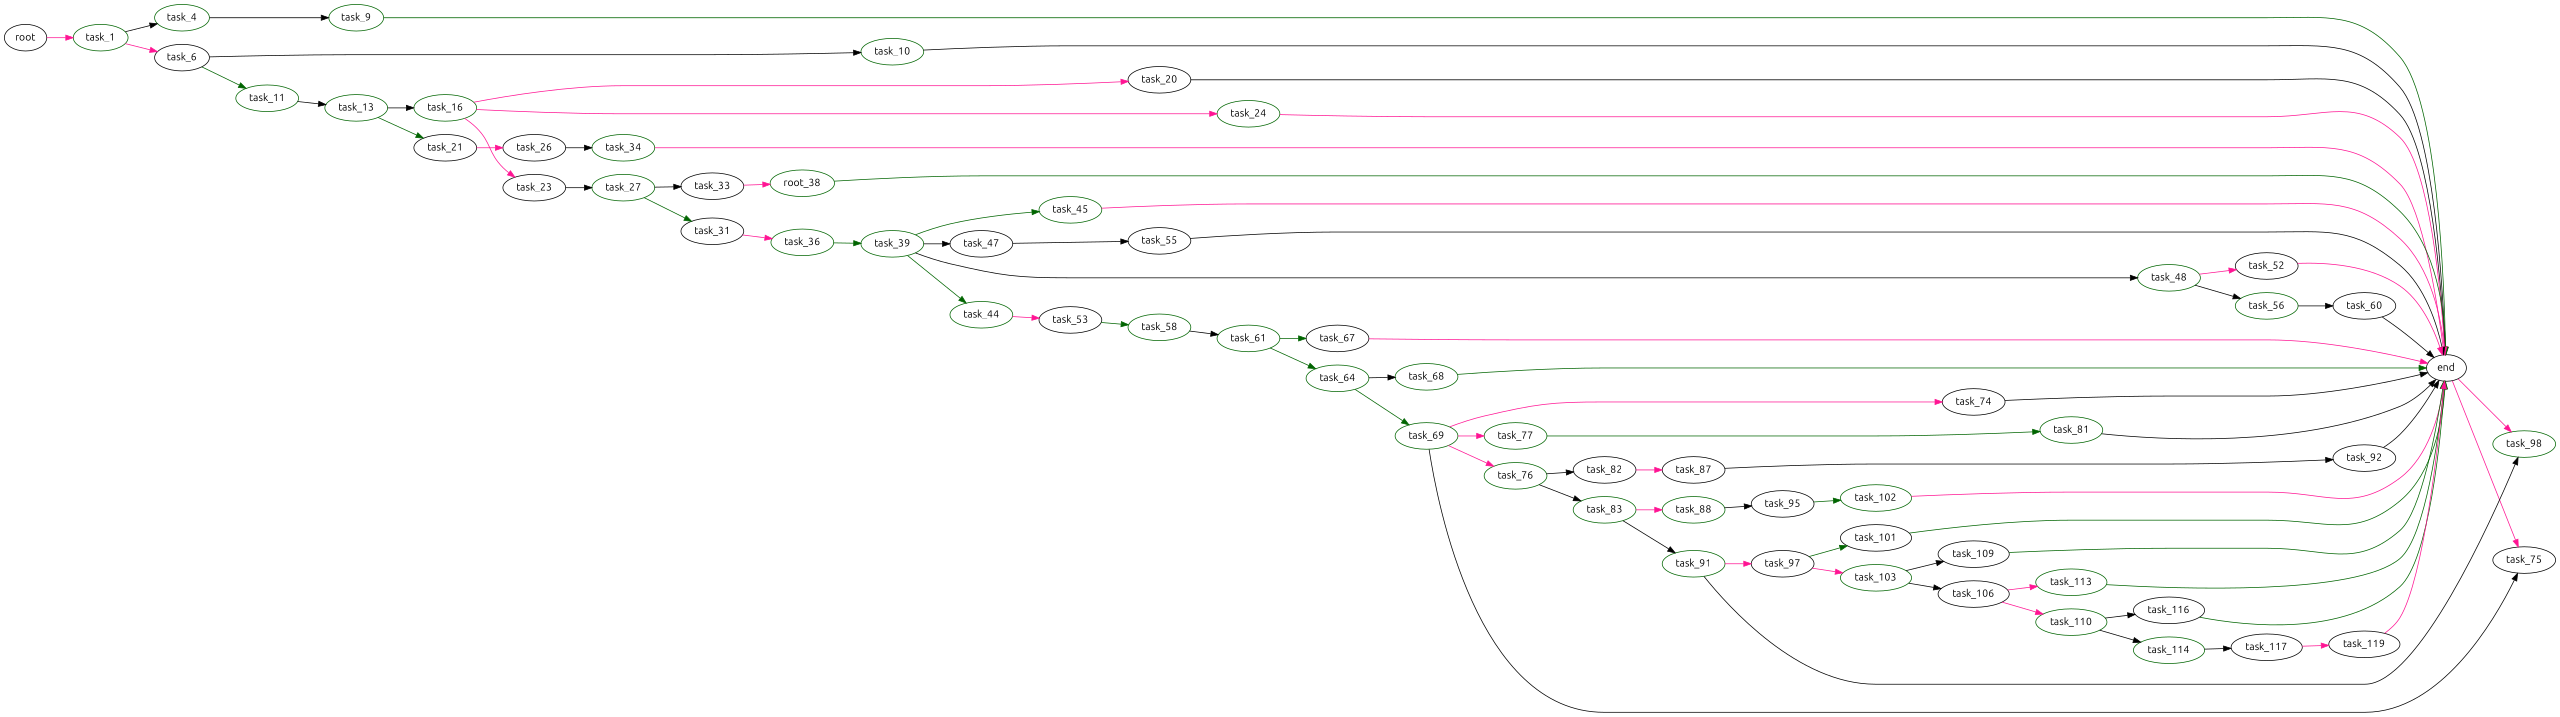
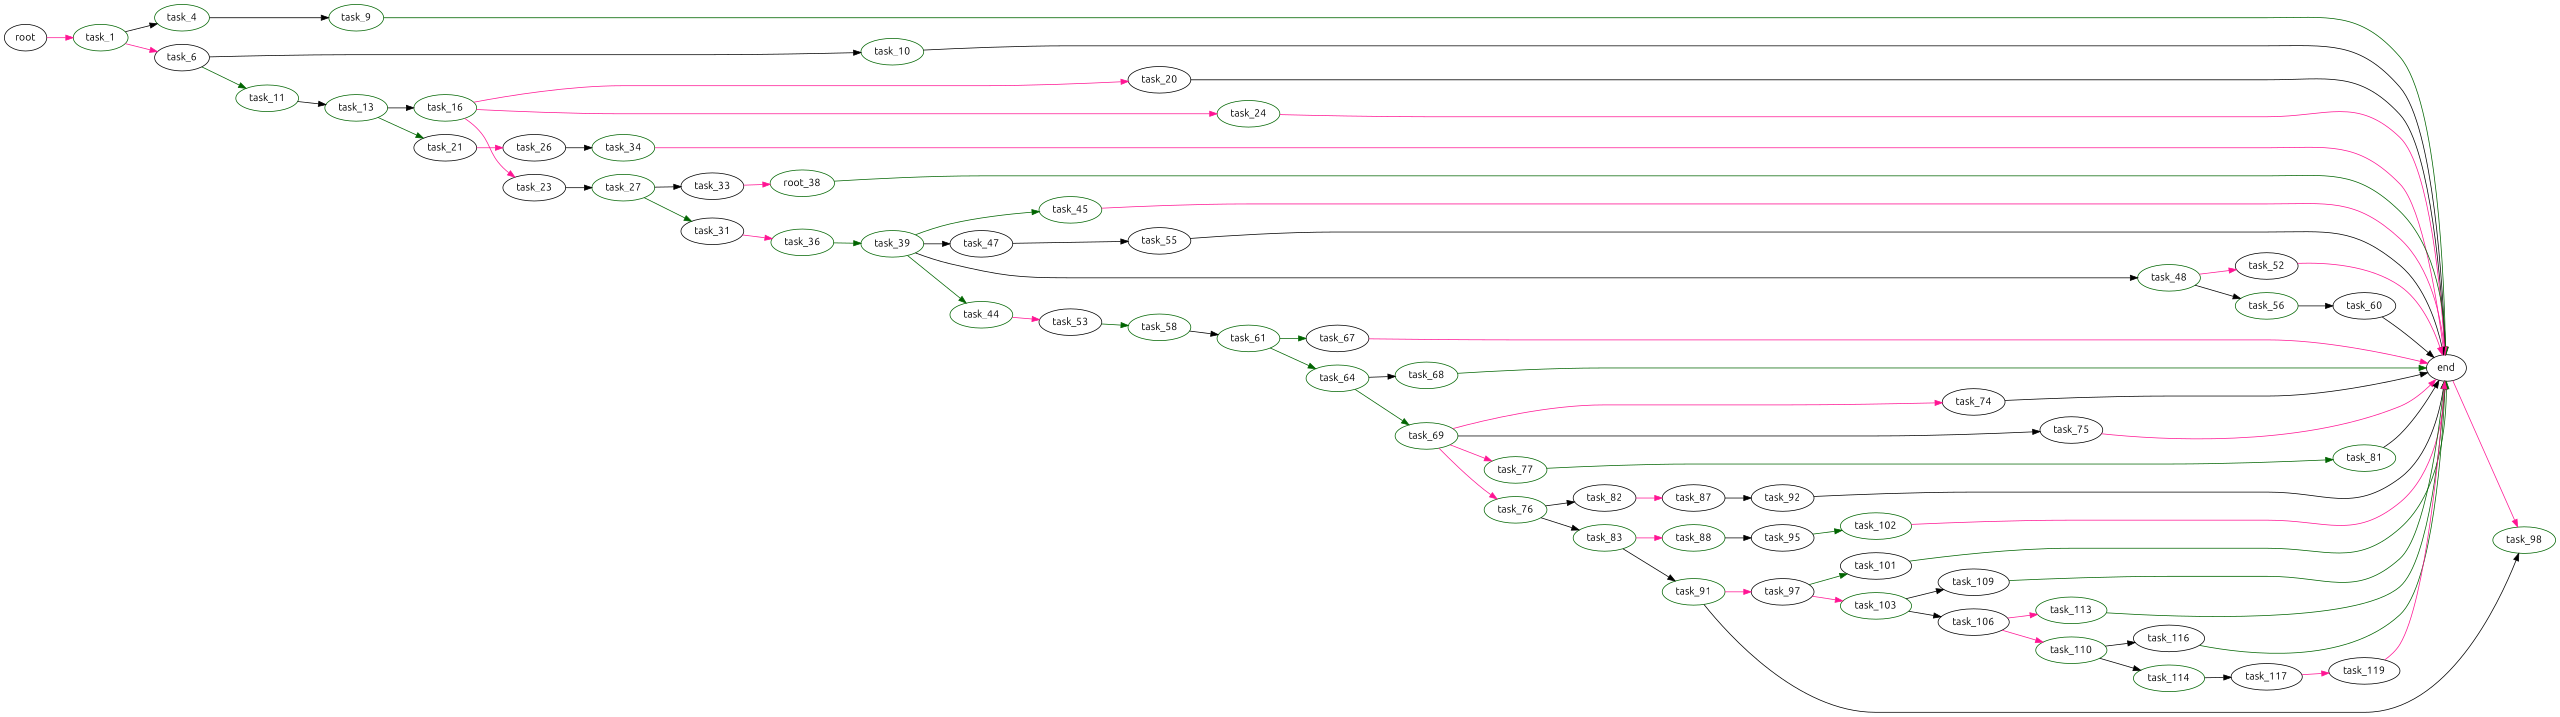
(2484, 460) -> (2271, 435)
